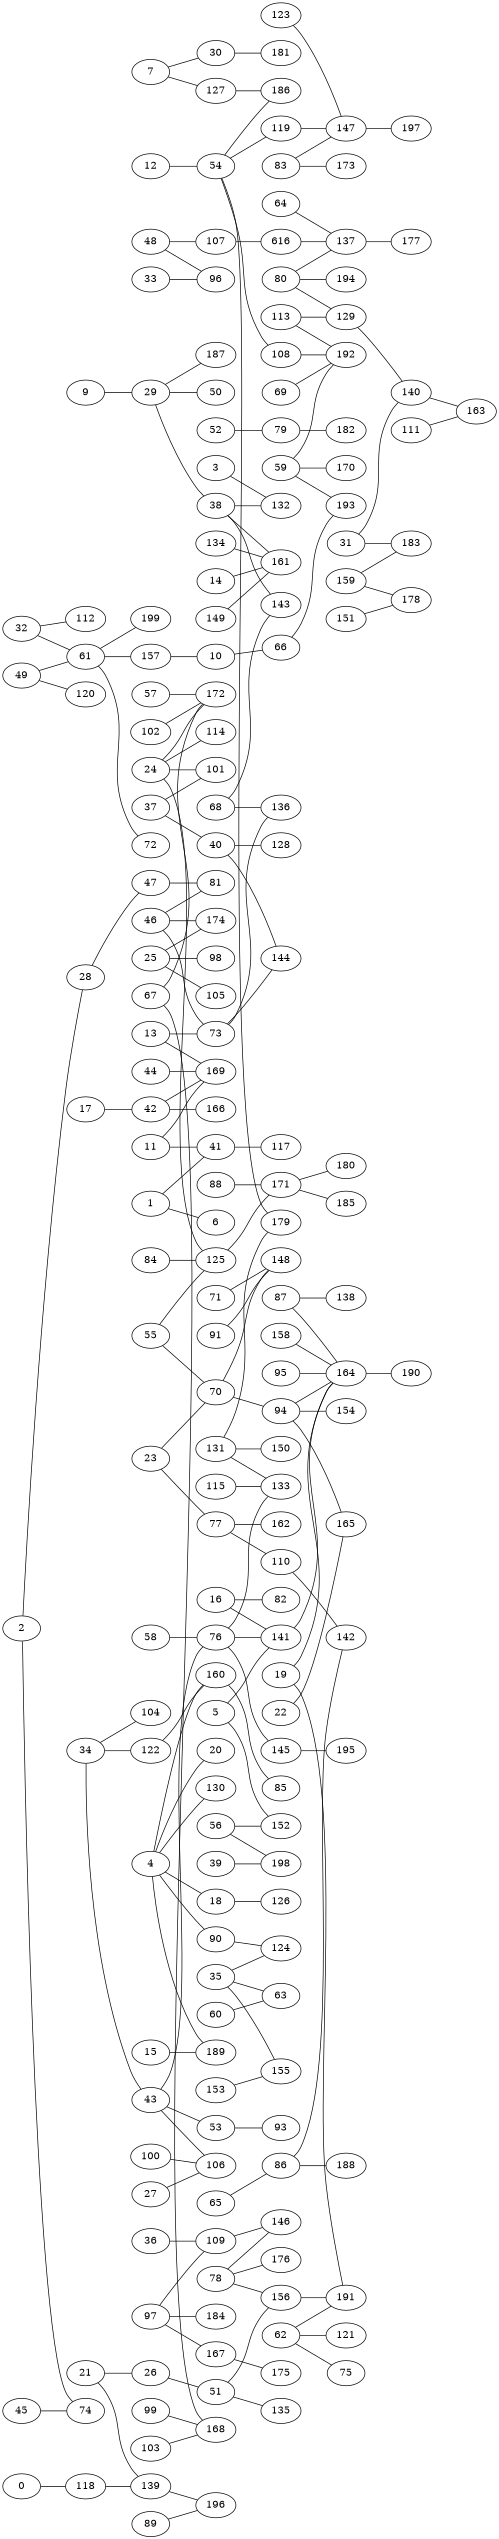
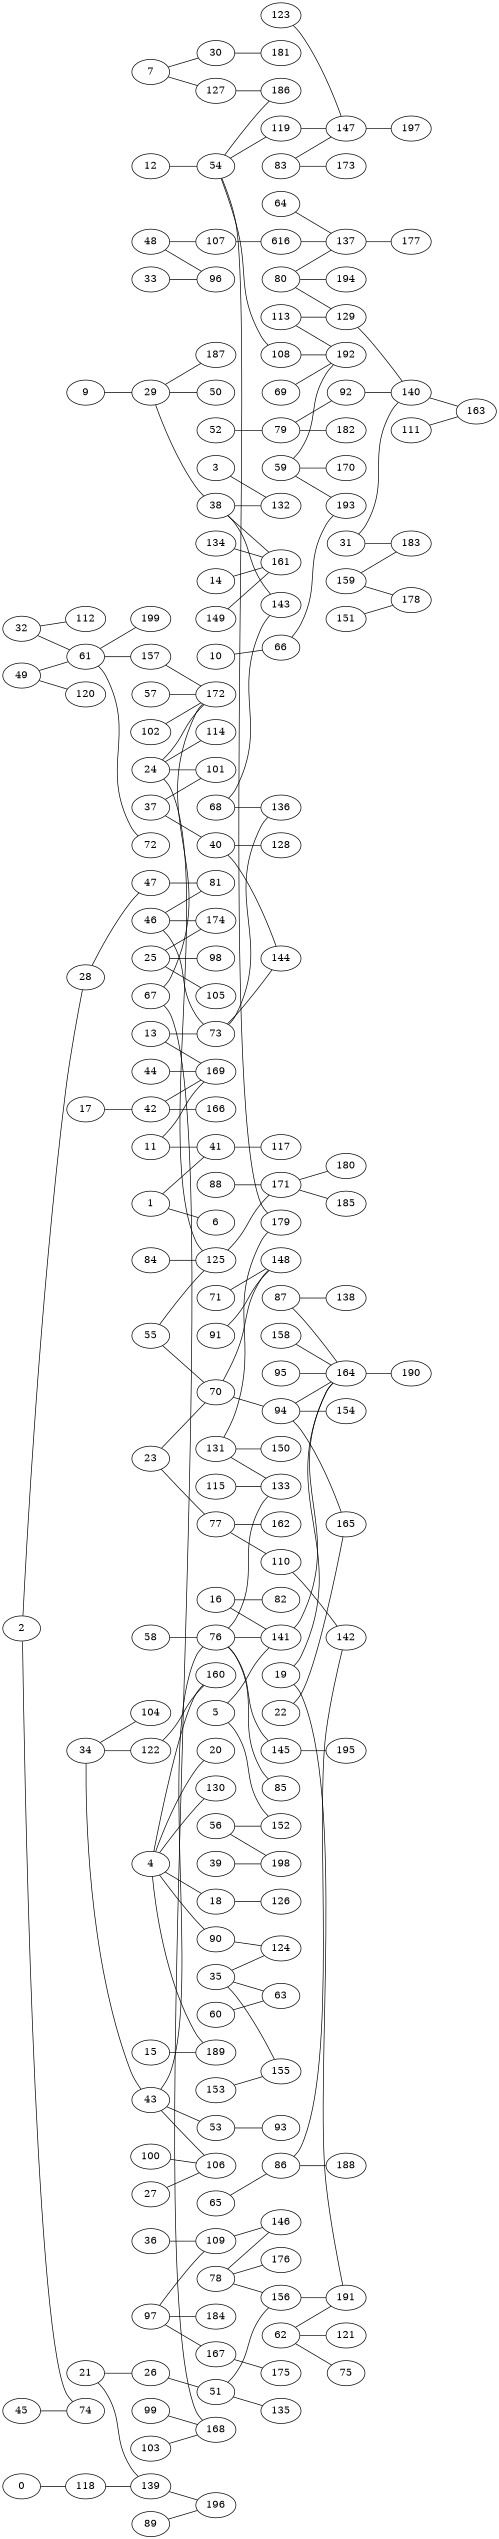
none -> (346, 393)
(184, 657) -> (183, 676)
(248, 1732) -> (248, 1717)
